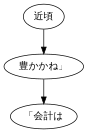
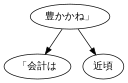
(44, 38) -> (85, 39)
